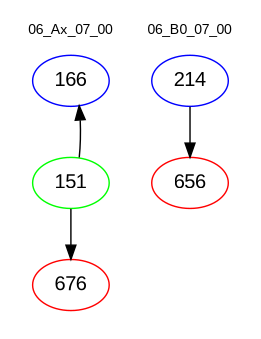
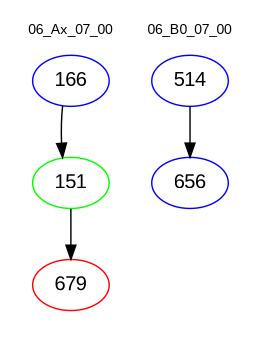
(190, 81) -> (190, 81)
(80, 139) -> (61, 125)
(190, 183) -> (190, 183)
(71, 285) -> (71, 285)
